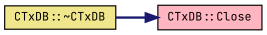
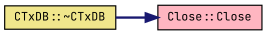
(210, 18) -> (210, 18)
